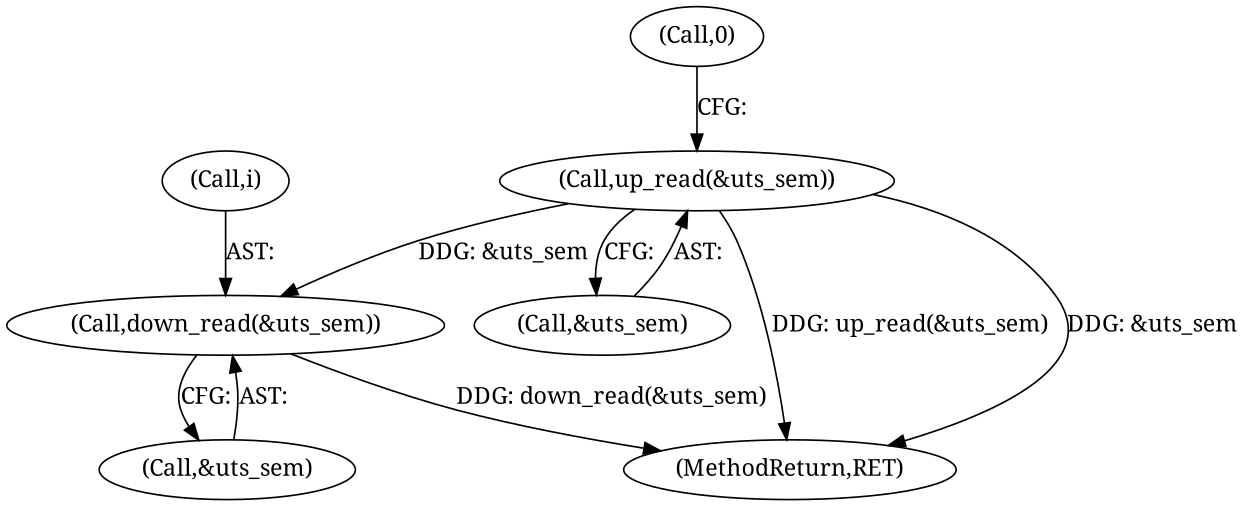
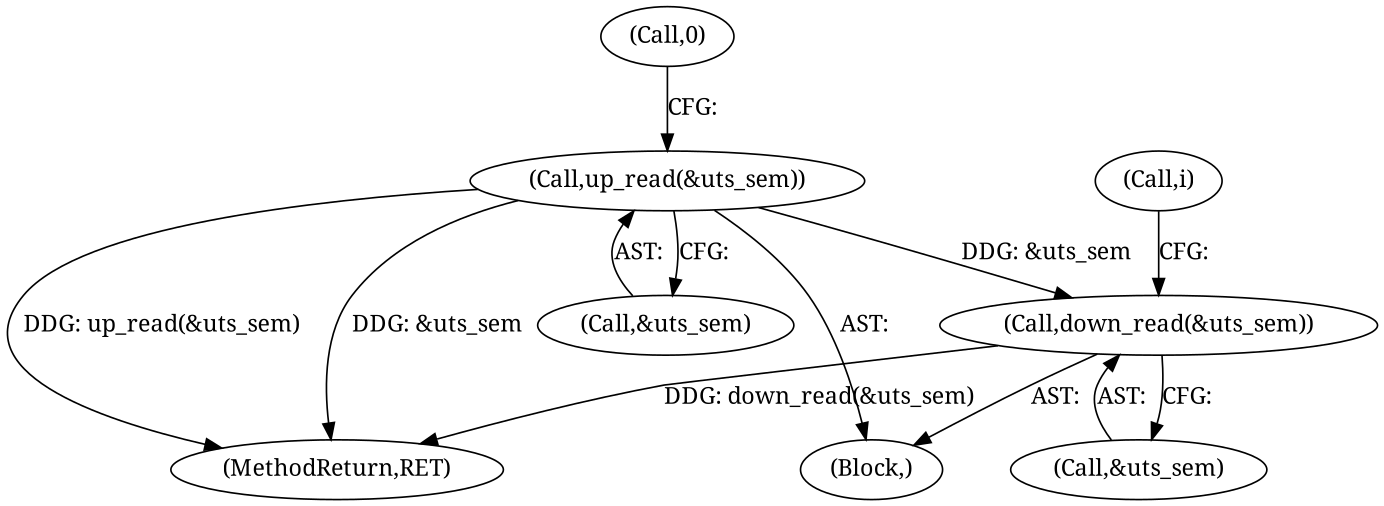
(254, 253) -> (1187, 253)
none -> (872, 470)
